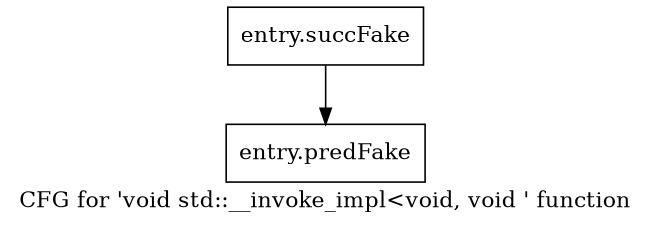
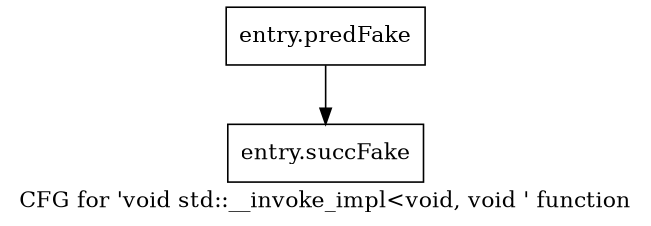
(326, 87) -> (326, 87)
